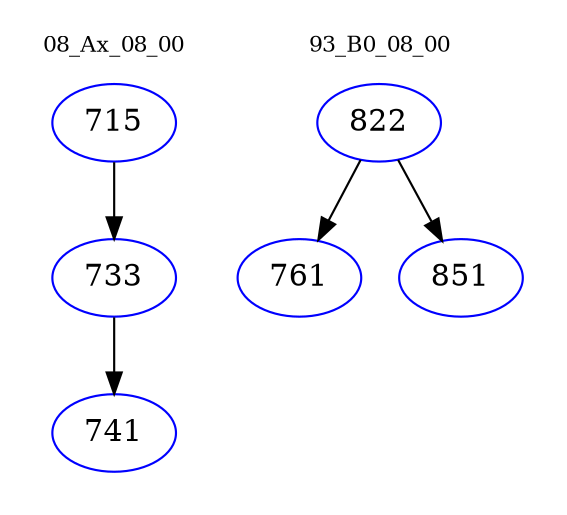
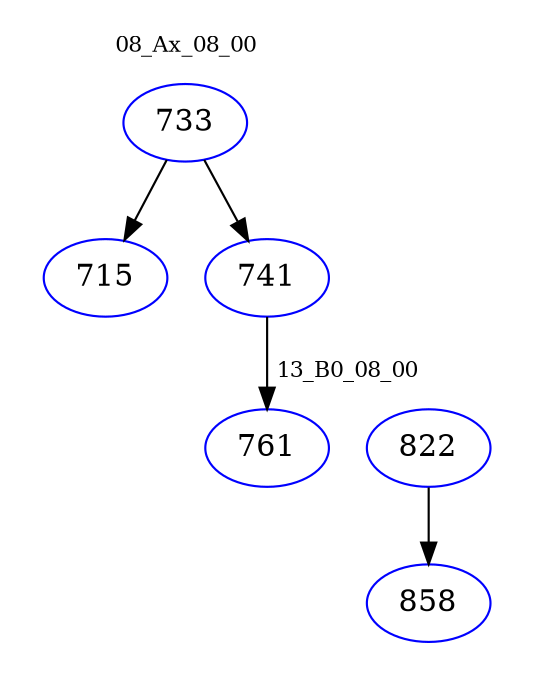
(380, 46) -> (348, 372)
(114, 190) -> (151, 190)
(345, 190) -> (267, 364)
(461, 278) -> (429, 603)
